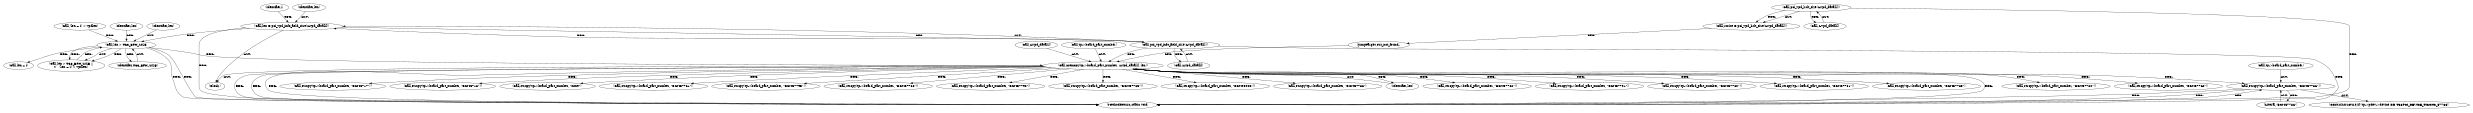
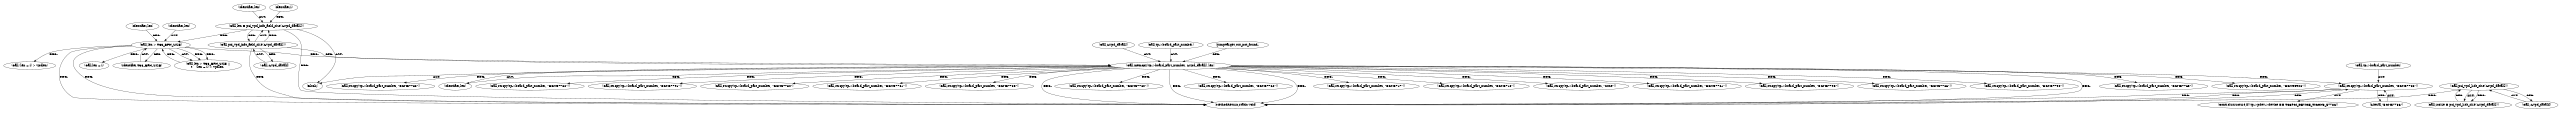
(102, 35) -> (82, 48)
(1560, 36) -> (2455, 96)
